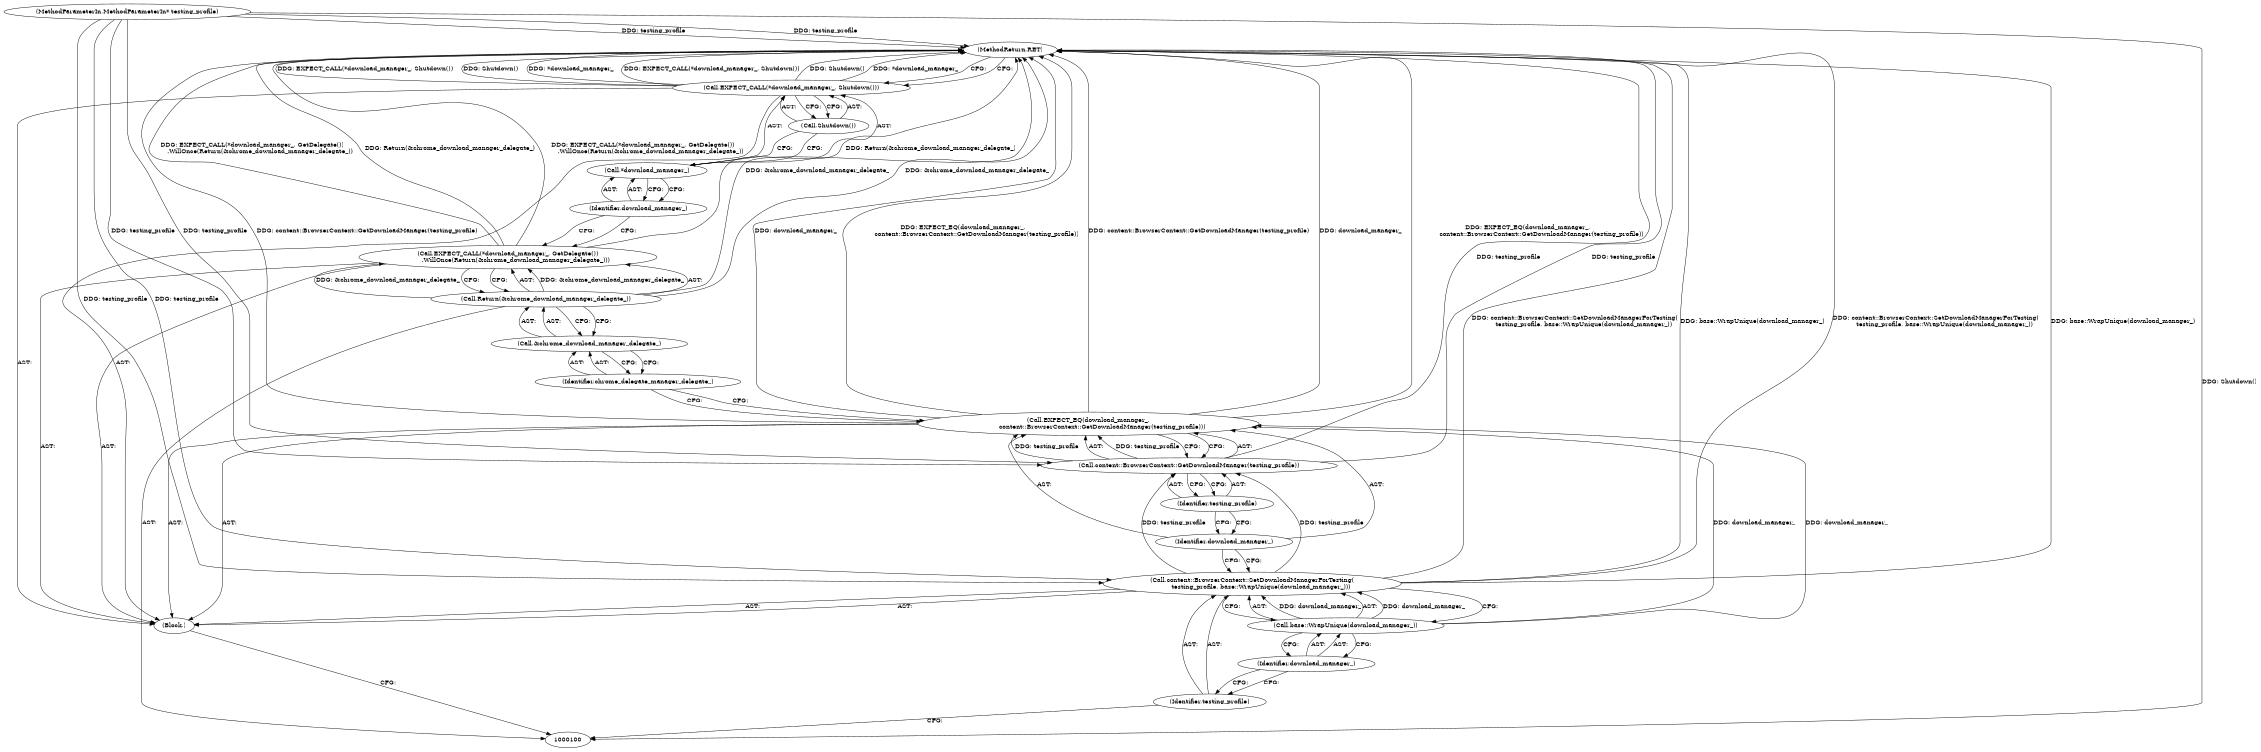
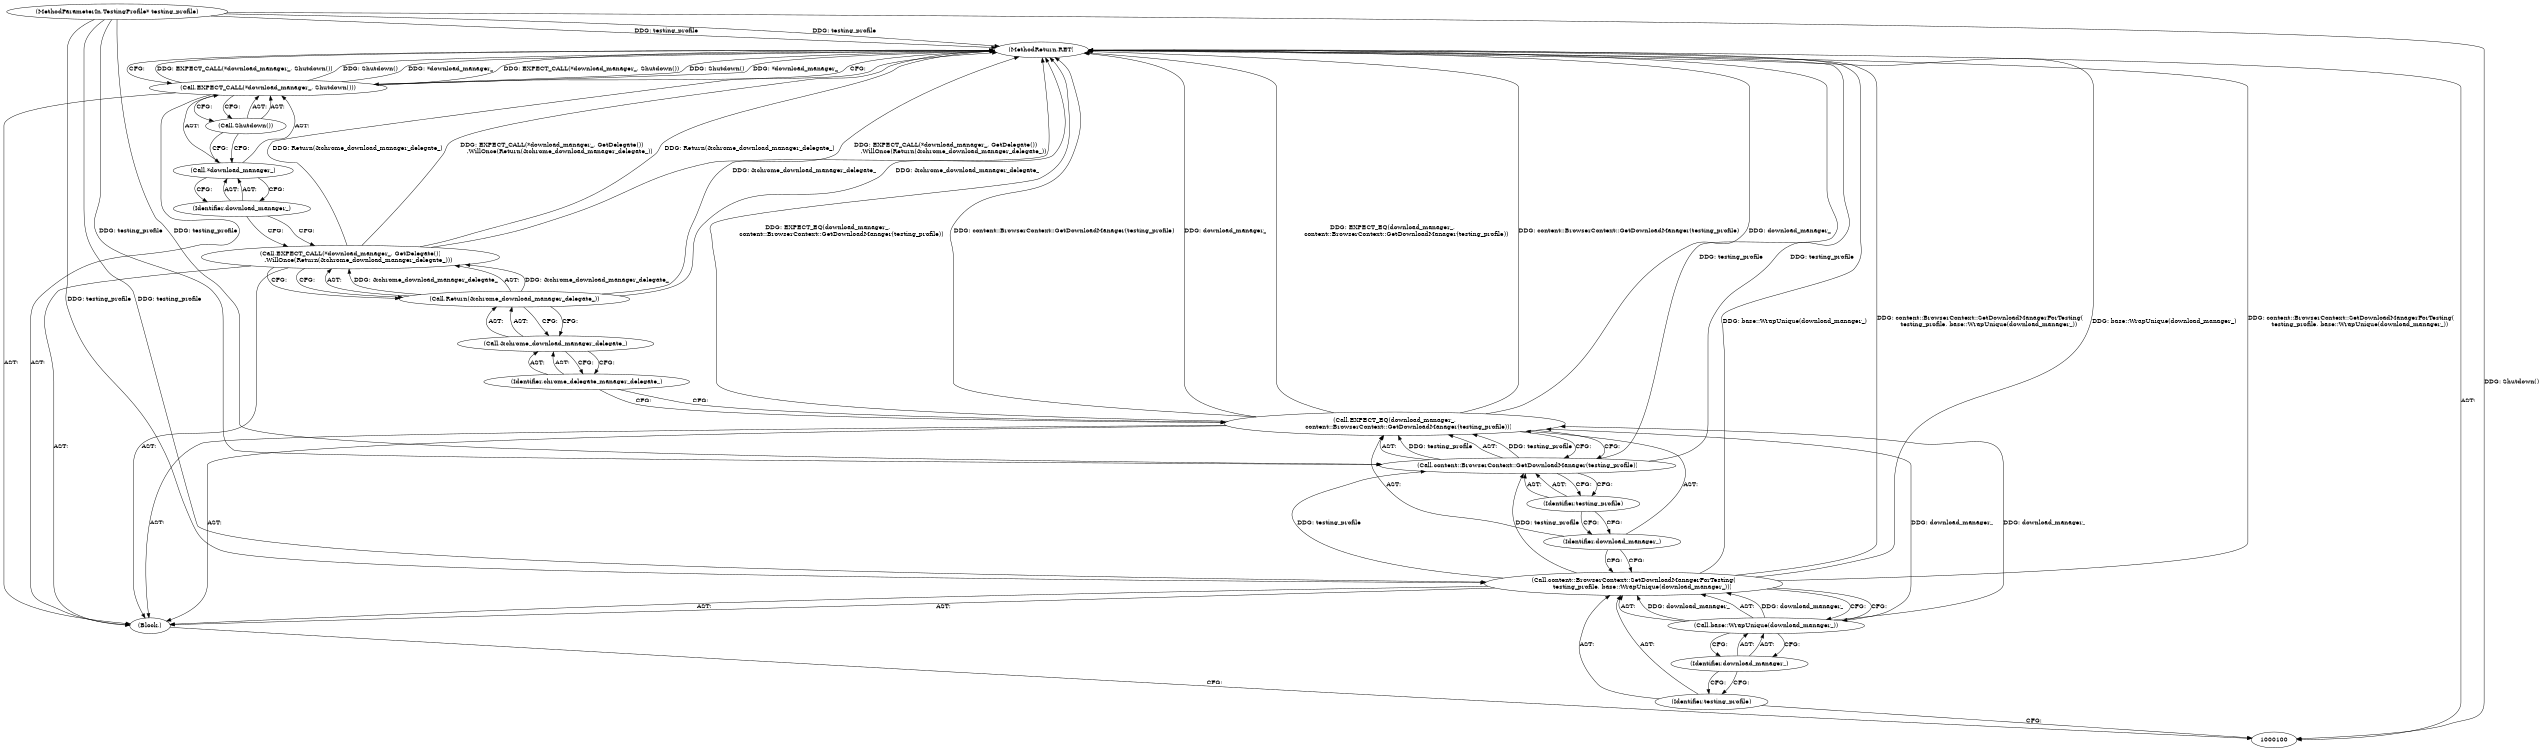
(127, 12) -> (117, 12)
(142, 589) -> (2168, 63)
